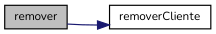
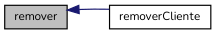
(82, 25) -> (94, 9)
